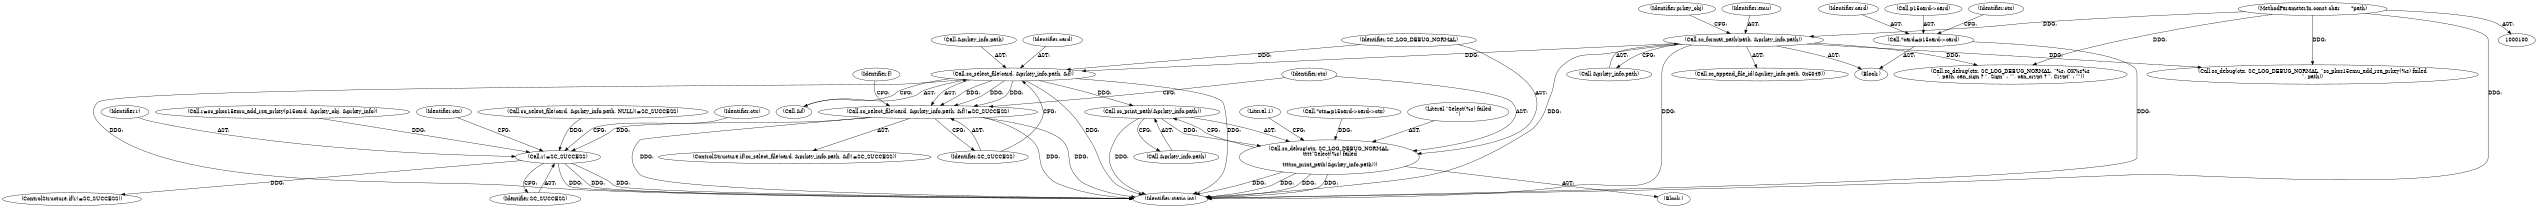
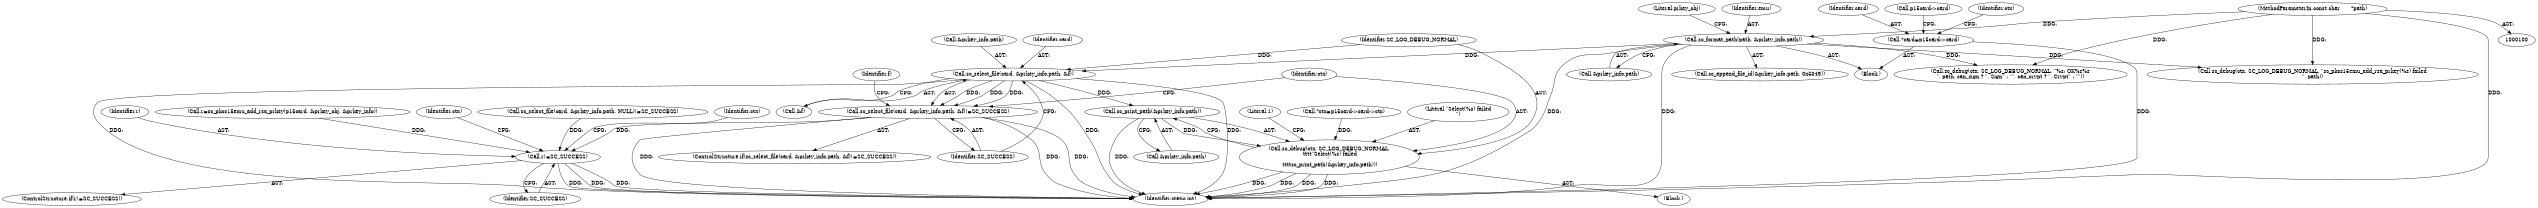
(1677, 9) -> (1677, 9)
(1930, 25) -> (1930, 25)
(278, 184) -> (278, 184)
